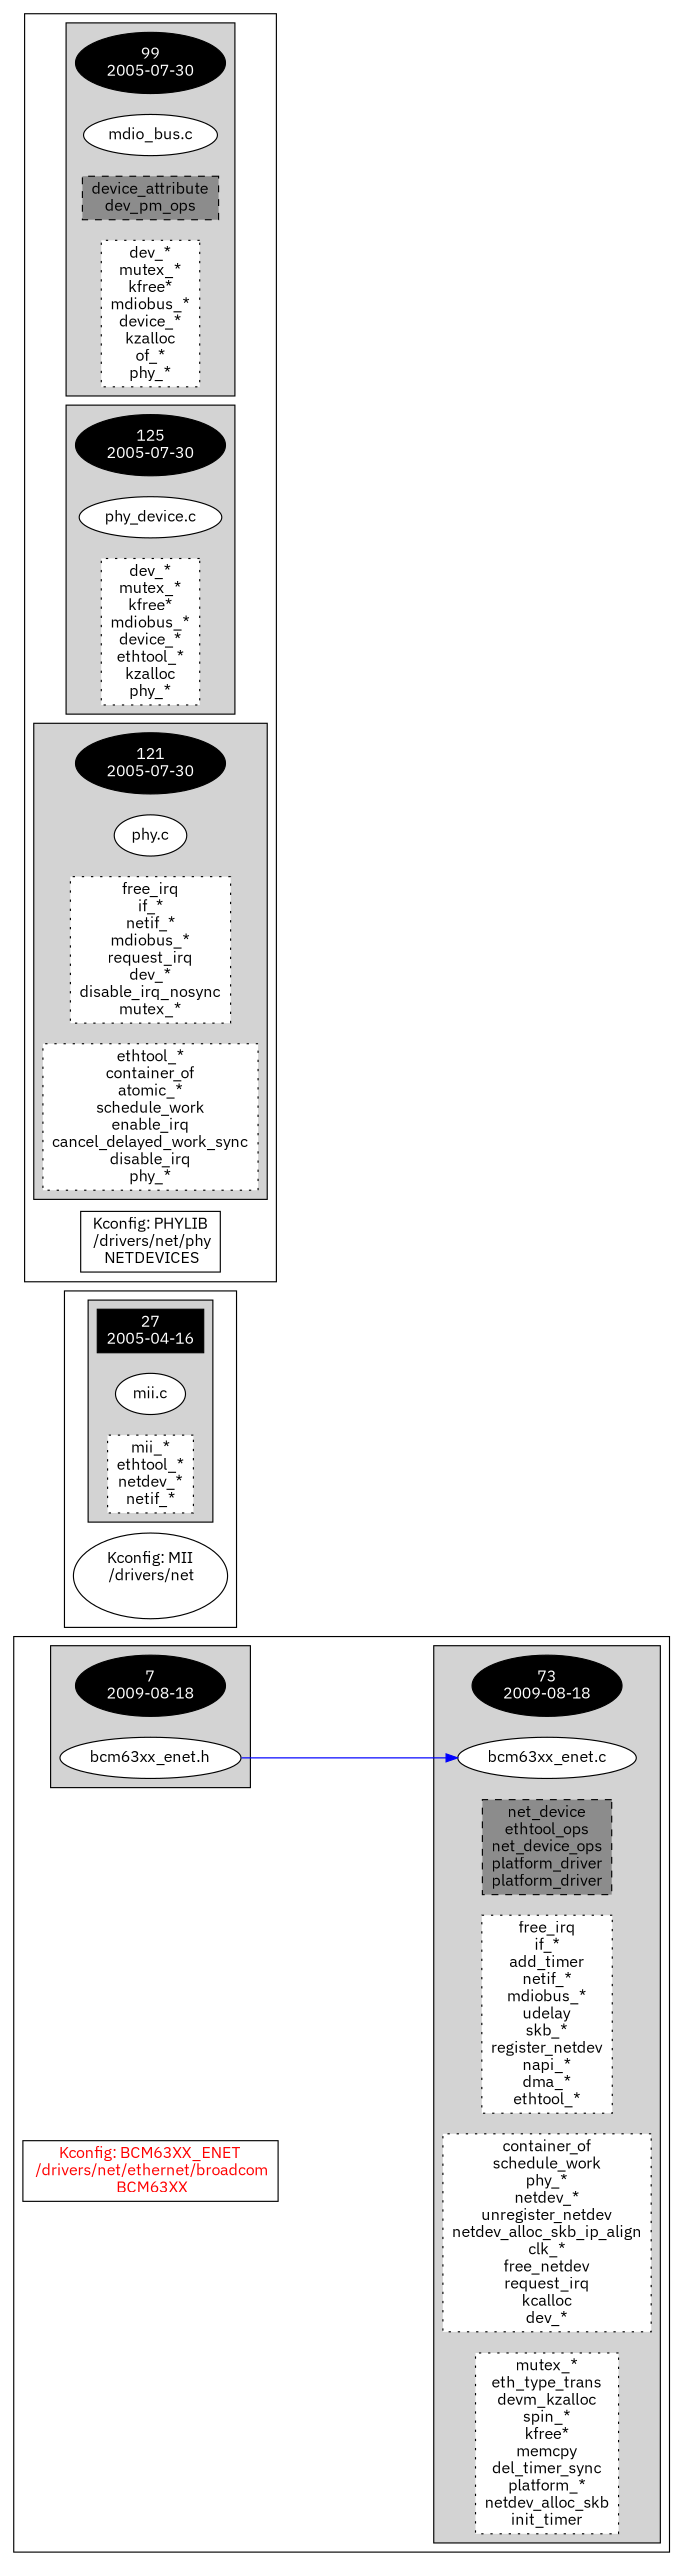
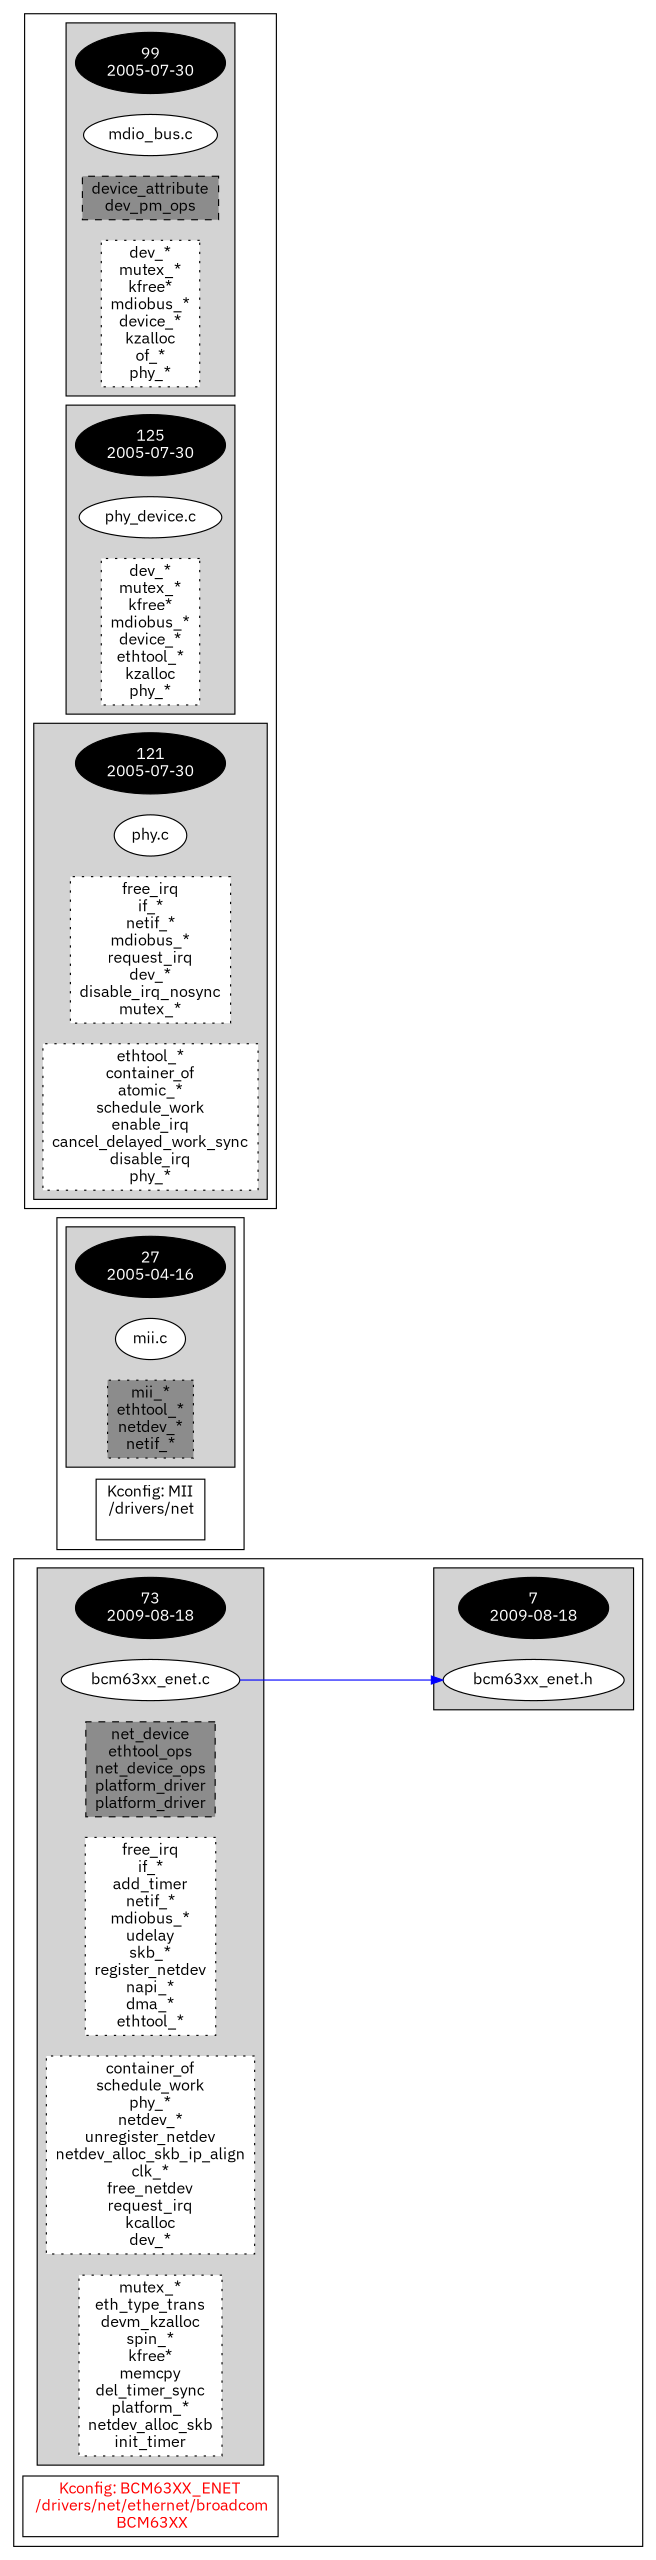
(150, 1242) -> none
(150, 1331) -> (150, 1267)
(150, 1474) -> (150, 1419)
(150, 1576) -> (150, 1510)
(344, 1758) -> (336, 1680)
